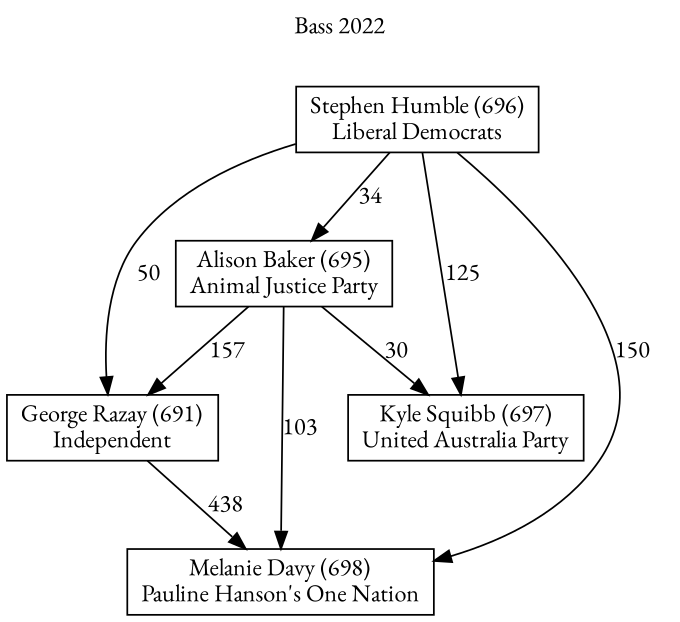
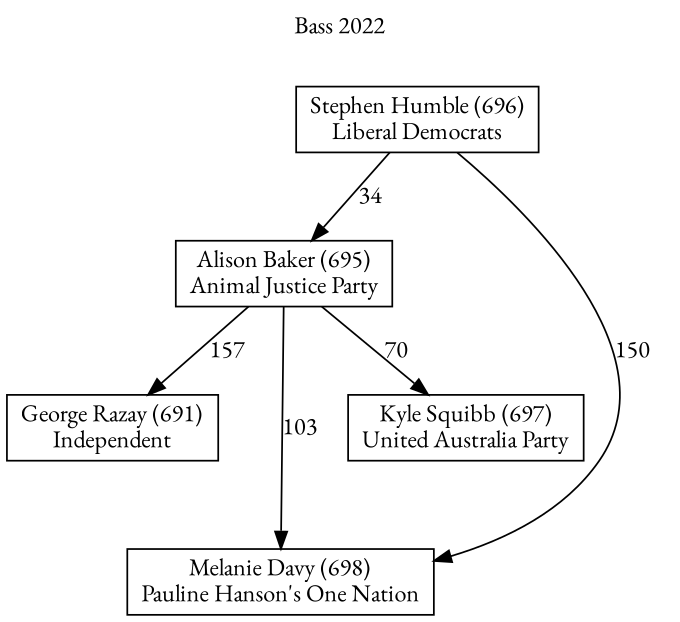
(152, 223) -> none
(440, 265) -> none
(397, 351) -> (397, 351)
(190, 499) -> none
